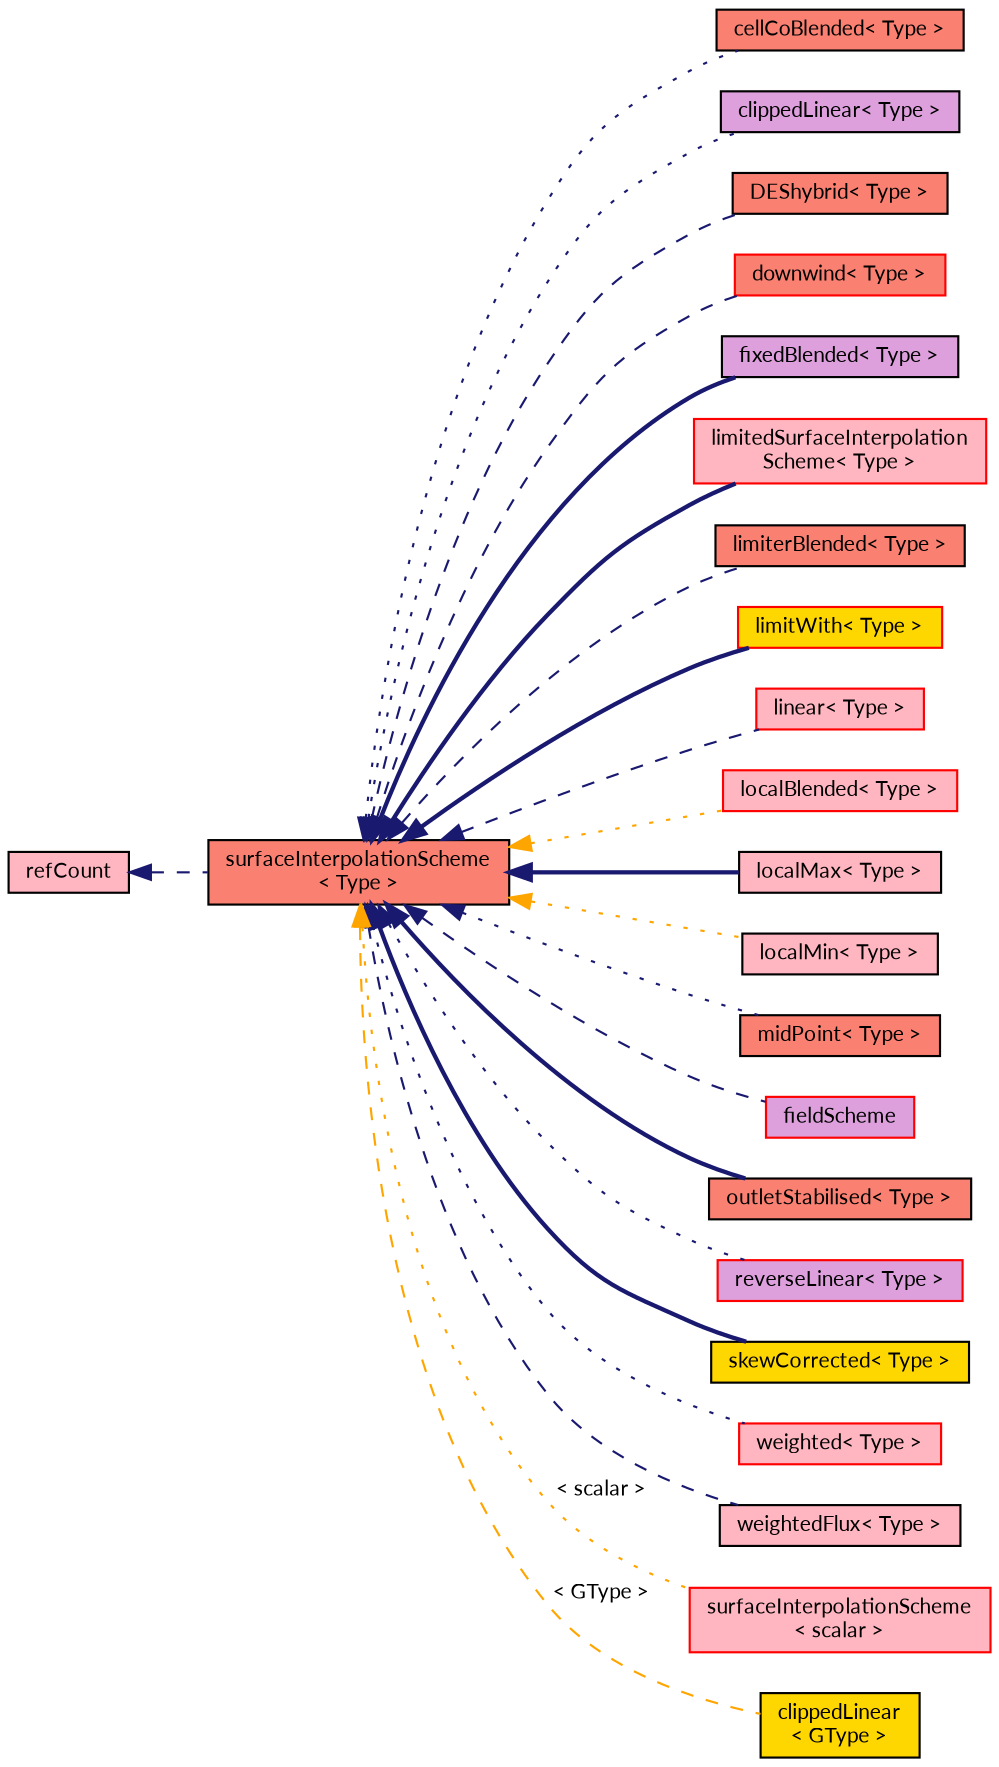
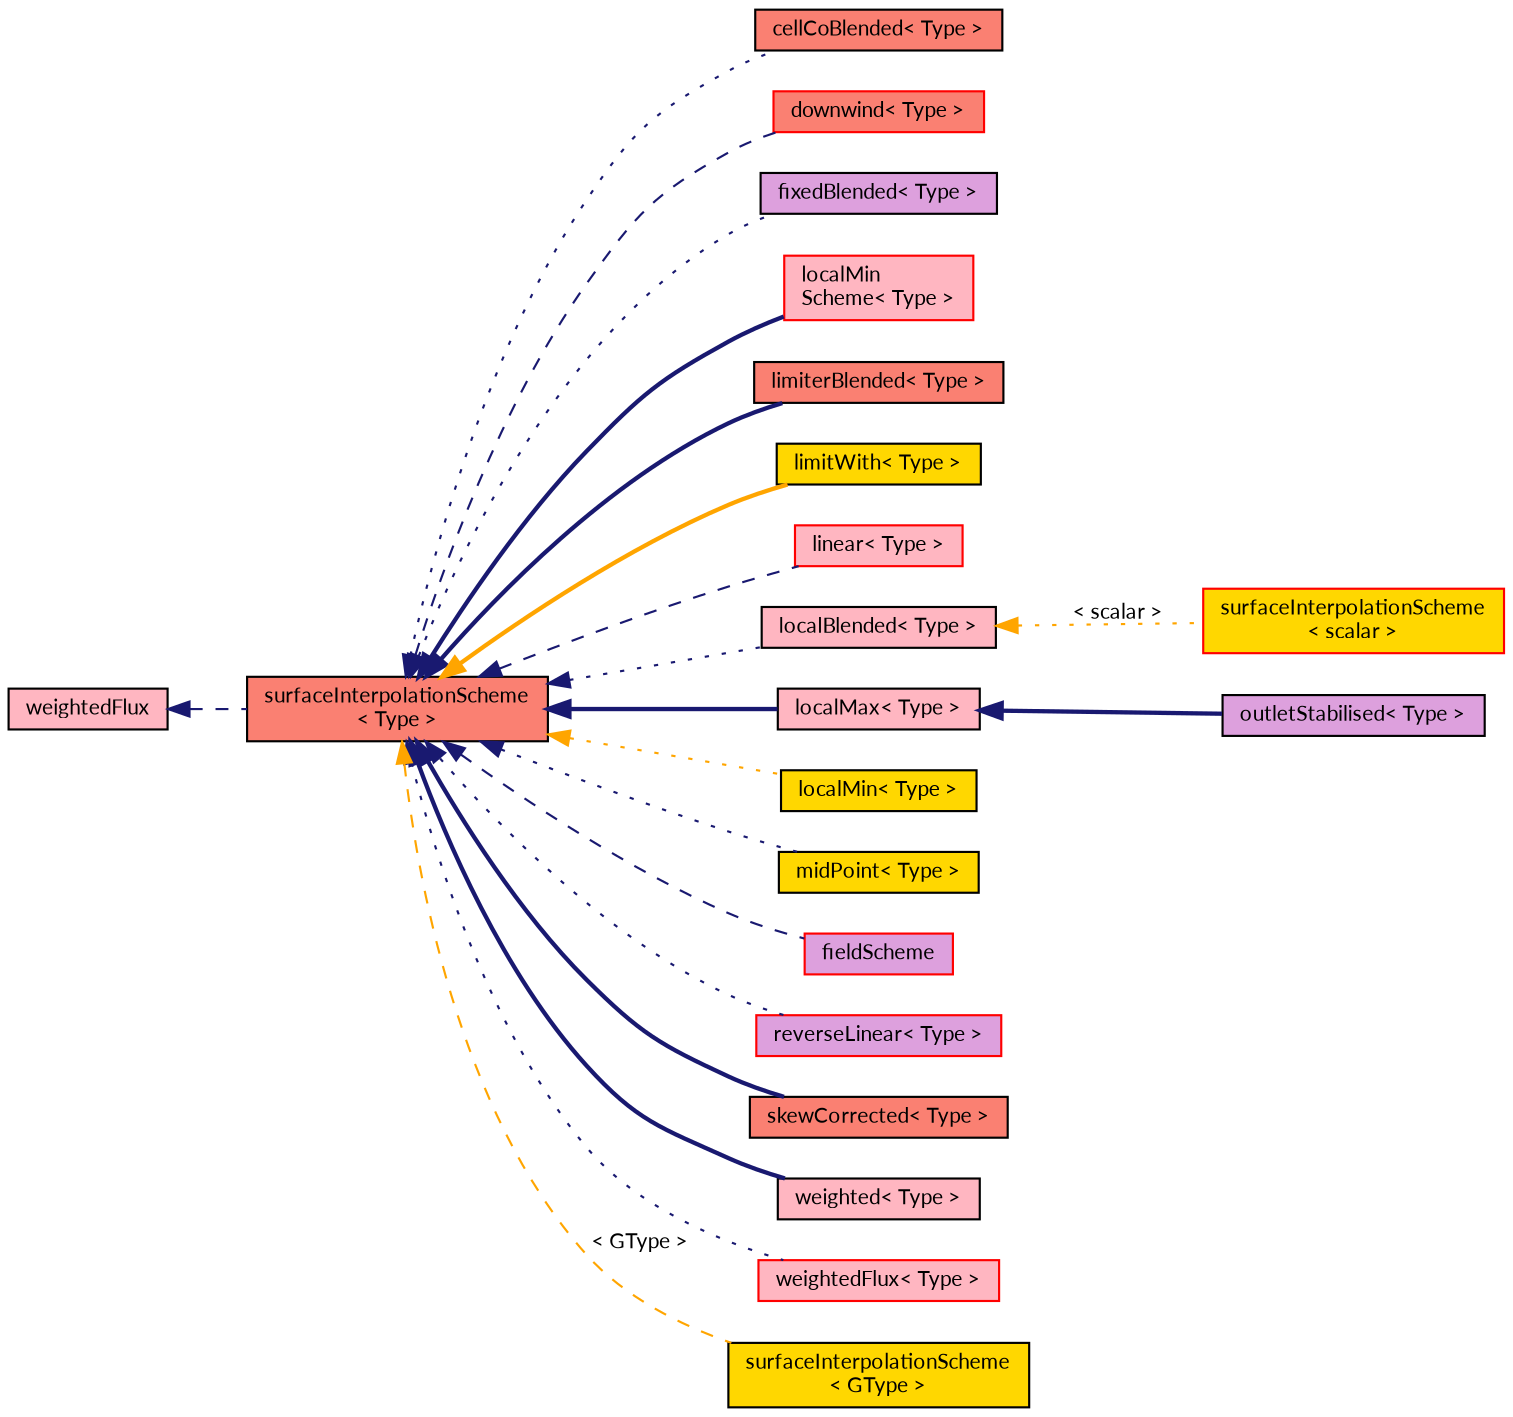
(840, 112) -> none
(840, 193) -> none
(840, 451) -> (879, 288)
(517, 564) -> (556, 400)
(840, 627) -> (879, 464)
(557, 673) -> (595, 509)
(578, 725) -> (617, 561)
(840, 791) -> (879, 627)
(626, 827) -> (665, 664)
(69, 872) -> (88, 709)
(840, 954) -> (879, 791)
(840, 1036) -> (879, 872)
(557, 1073) -> (1112, 712)
(840, 1199) -> (1354, 715)
(492, 1230) -> (550, 1020)
(473, 1274) -> (531, 1067)
(438, 1309) -> (1110, 624)
(840, 1362) -> (879, 1117)
(840, 1444) -> (879, 1199)
(840, 1526) -> (879, 1281)
(840, 1620) -> (1354, 621)
(840, 1725) -> (879, 1375)
